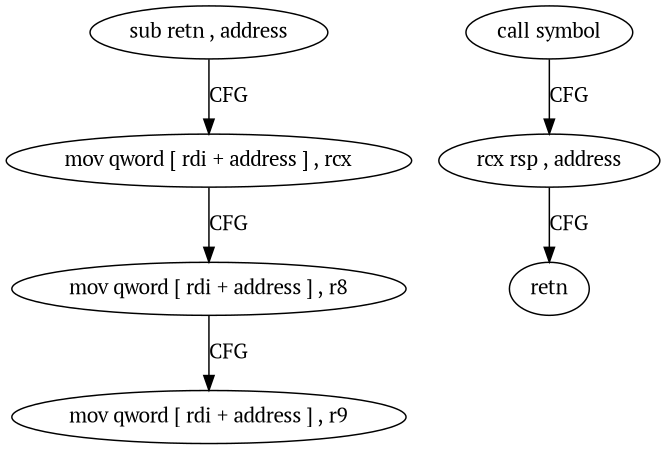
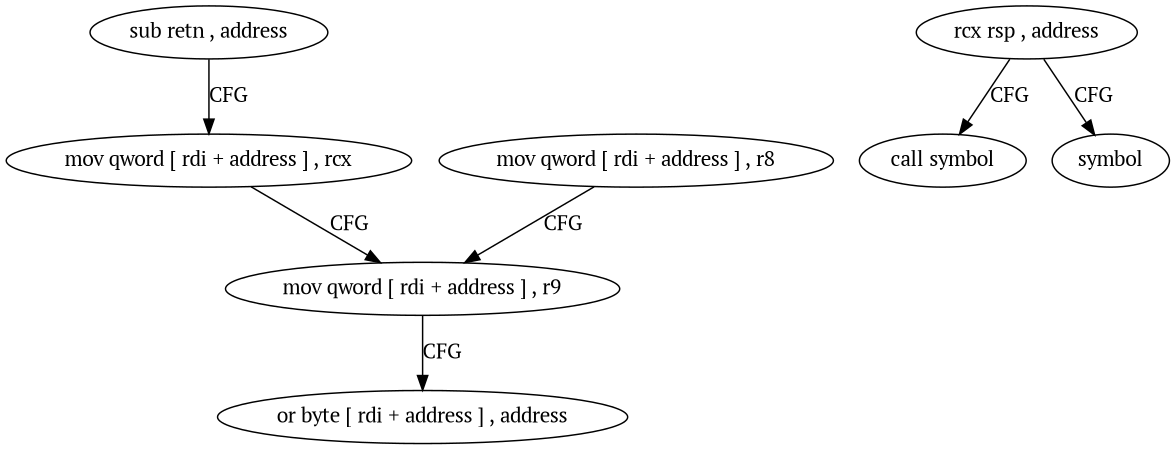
(549, 89) -> (989, 90)
(209, 217) -> (309, 221)
(549, 289) -> (1111, 161)
none -> (423, 417)
